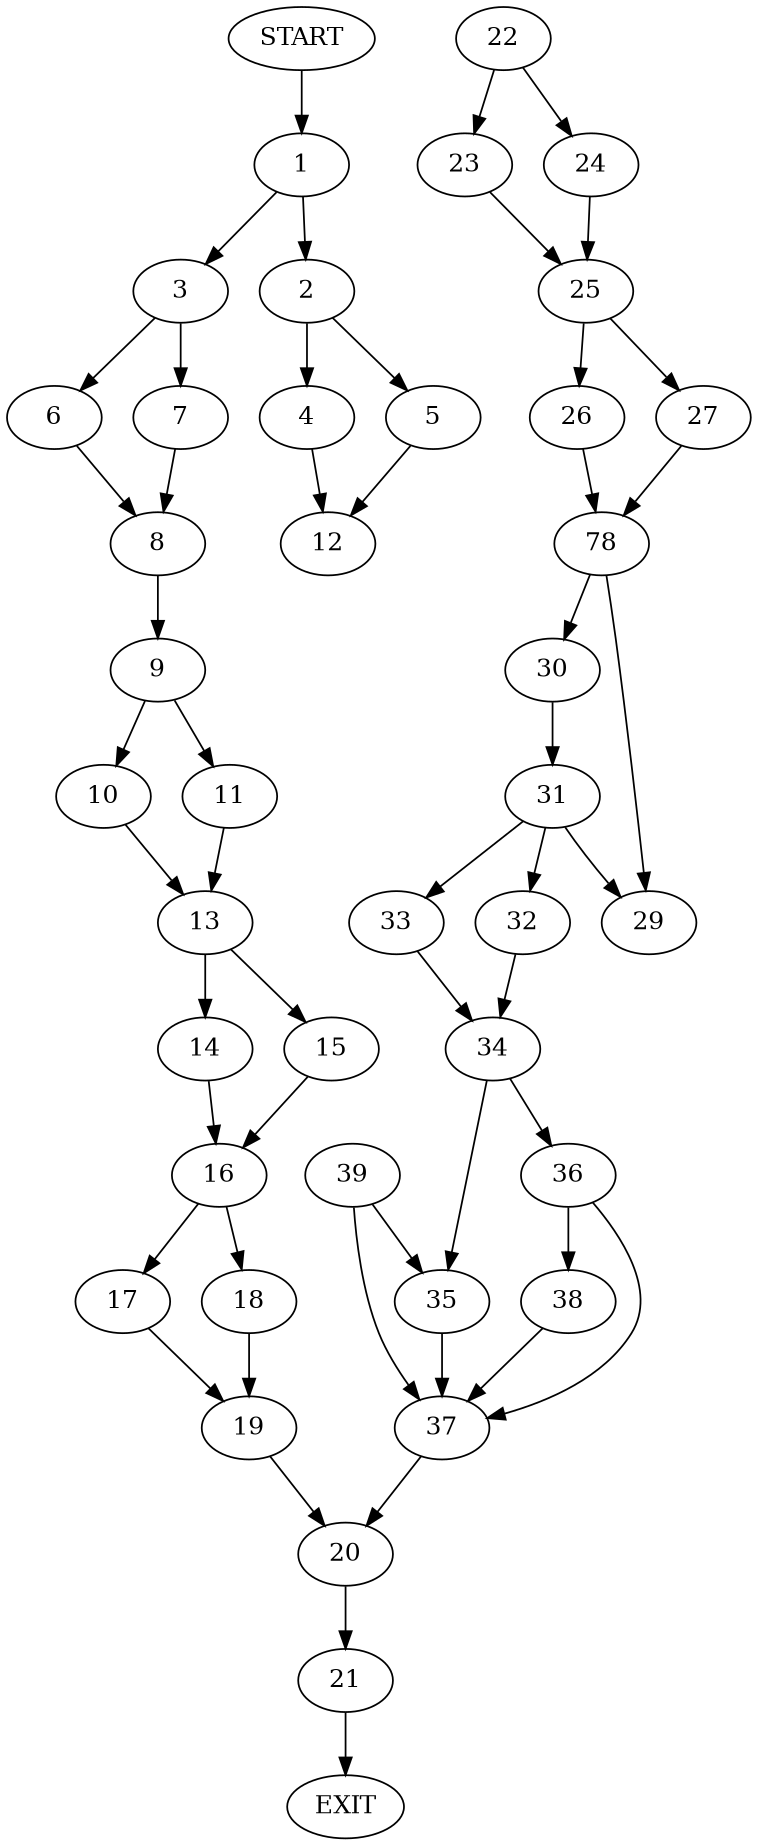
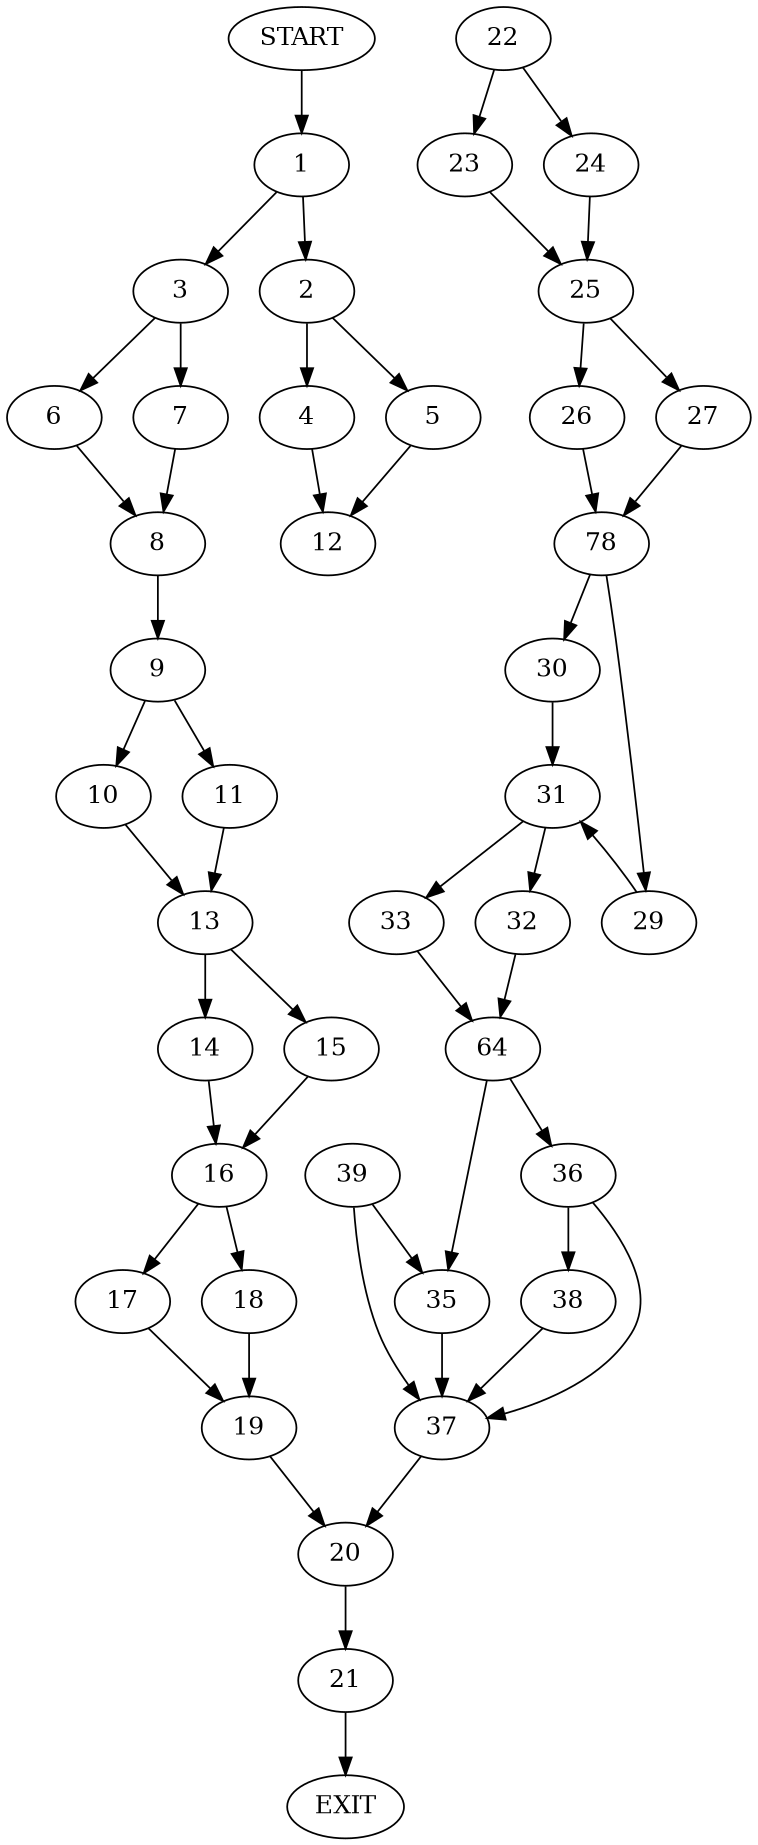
(586, 856) -> (615, 863)
(493, 1049) -> (493, 1049)
